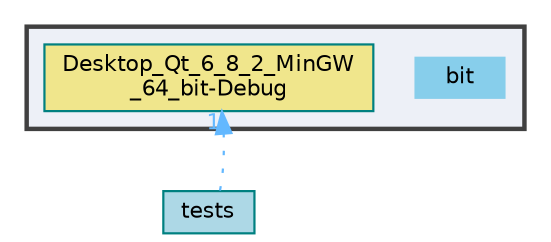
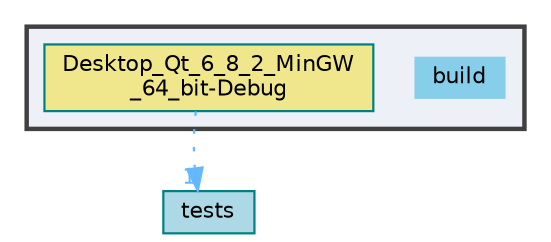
(460, 78) -> (460, 78)
(223, 162) -> (194, 142)
